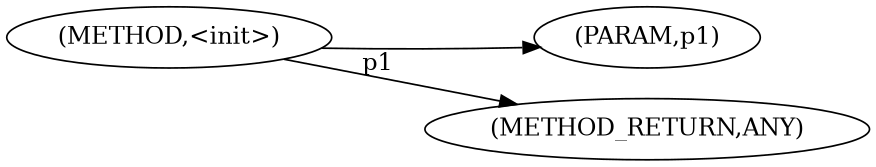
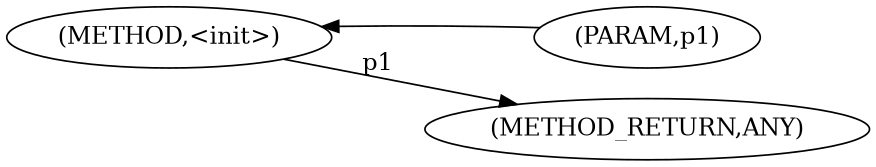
(422, 49) -> (440, 26)
